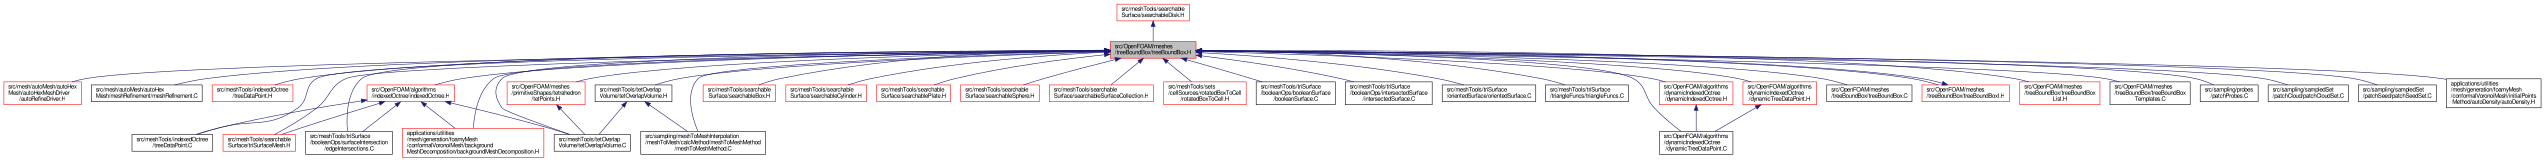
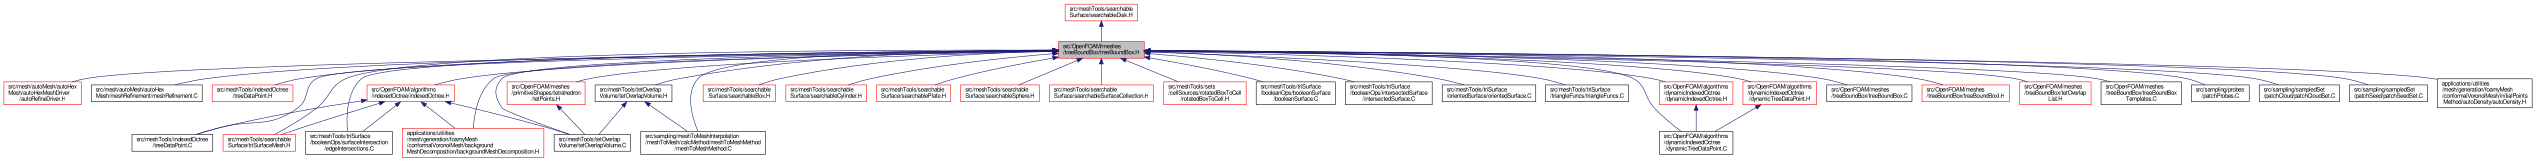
(1570, 57) -> none
(2060, 93) -> (2055, 93)
